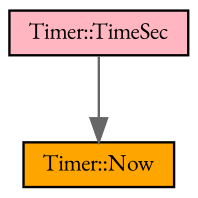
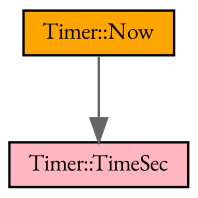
(99, 87) -> (99, 87)
